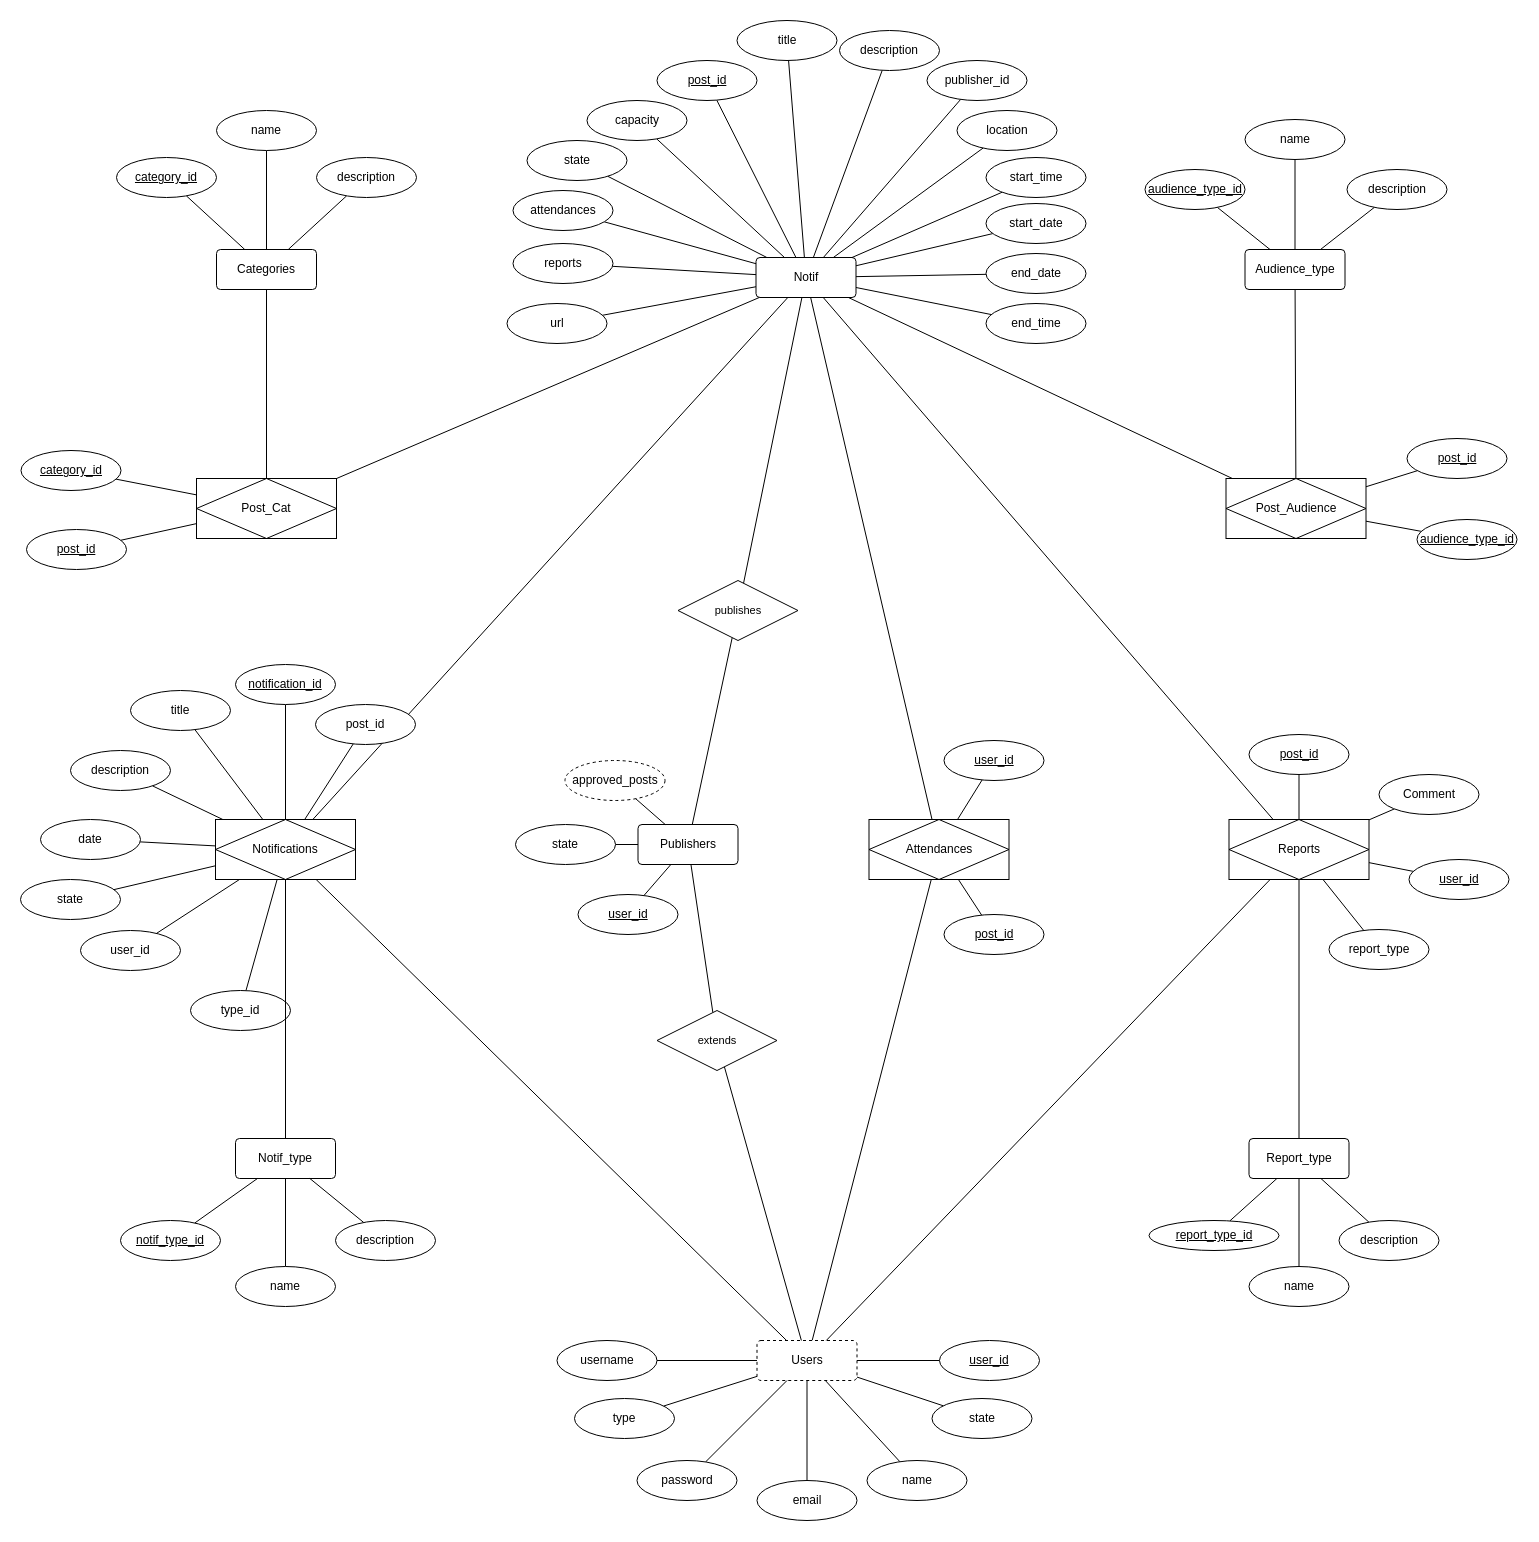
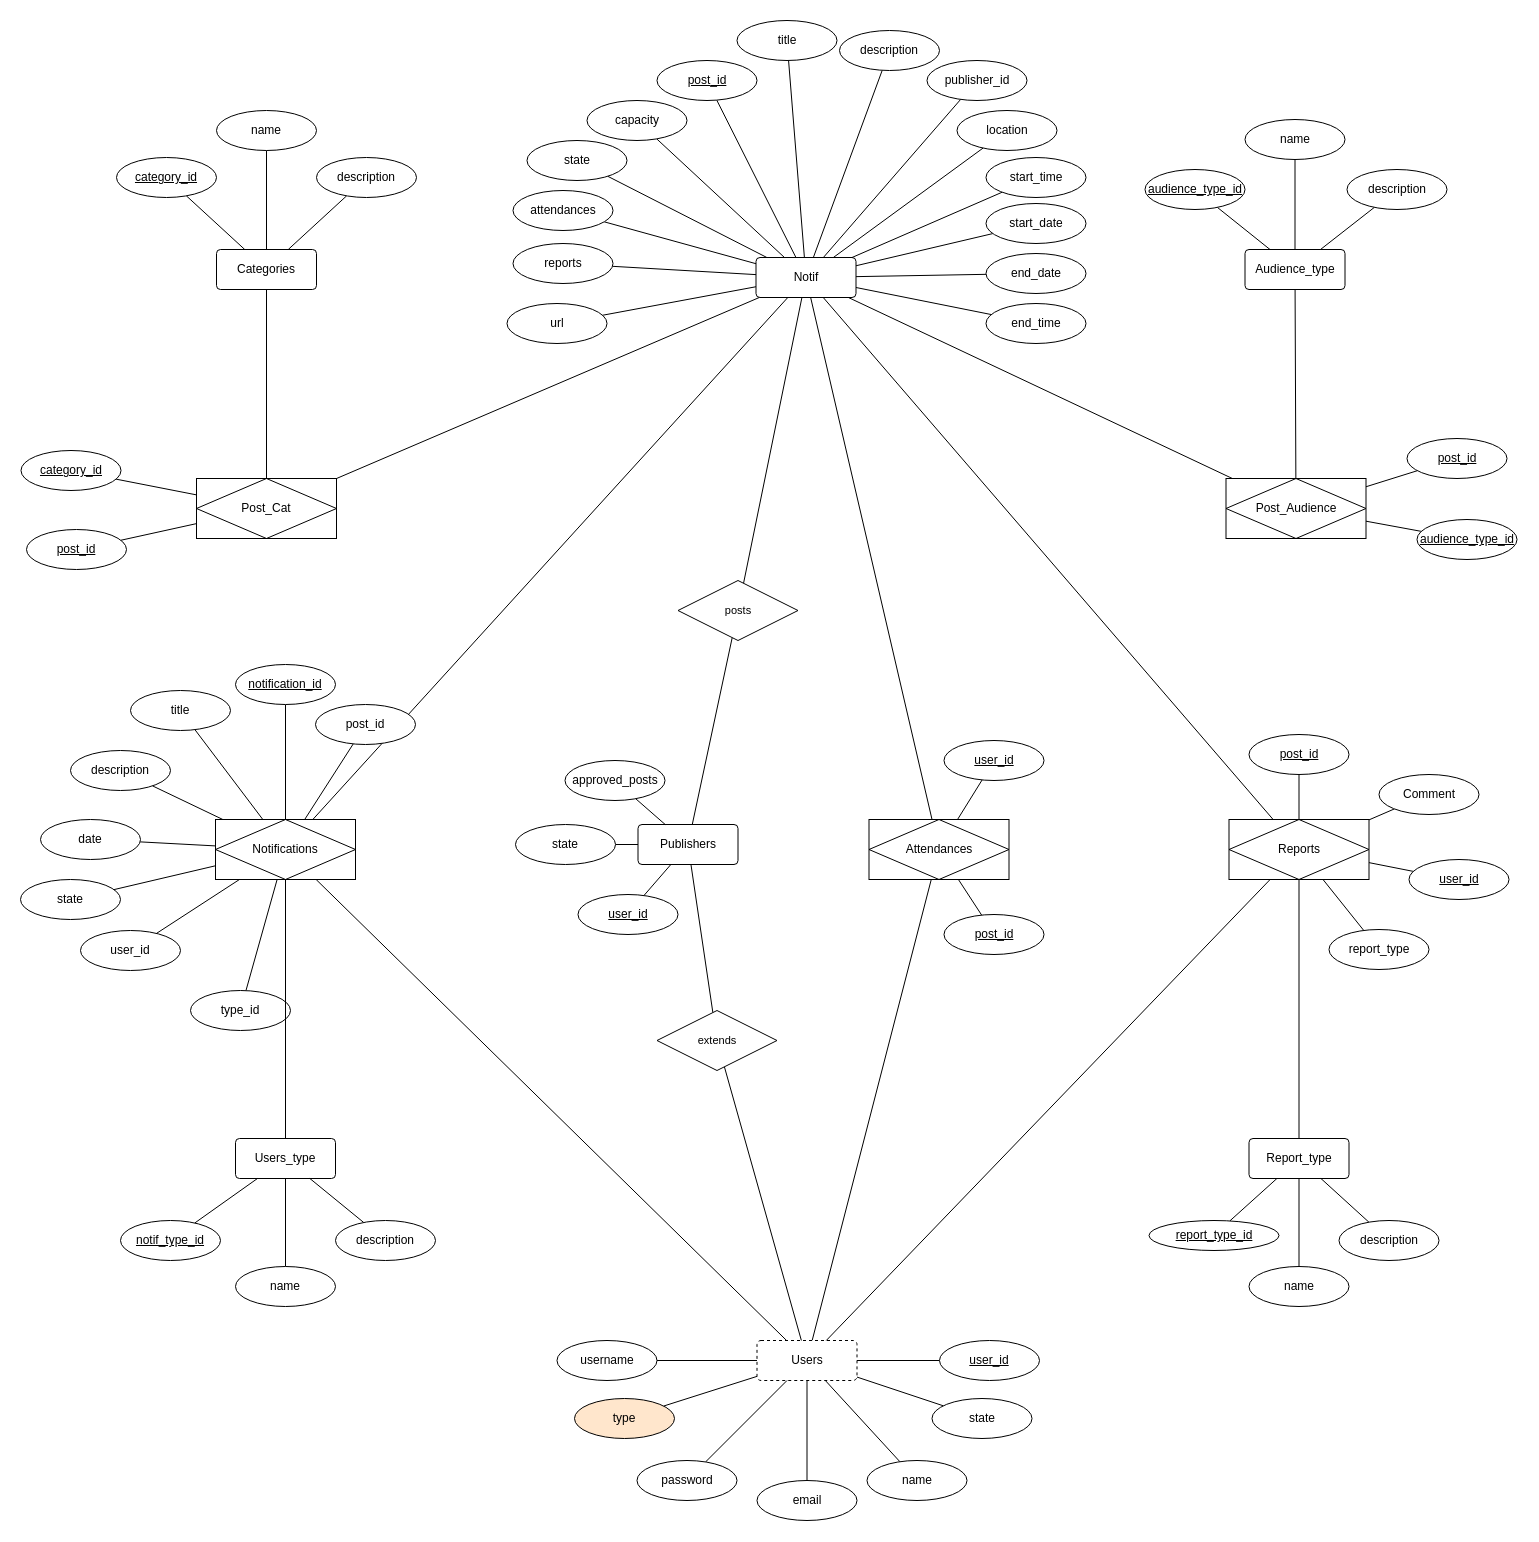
(739, 611) -> (739, 611)
(615, 781) -> (615, 781)
(286, 1159) -> (286, 1159)
(625, 1419) -> (625, 1419)
